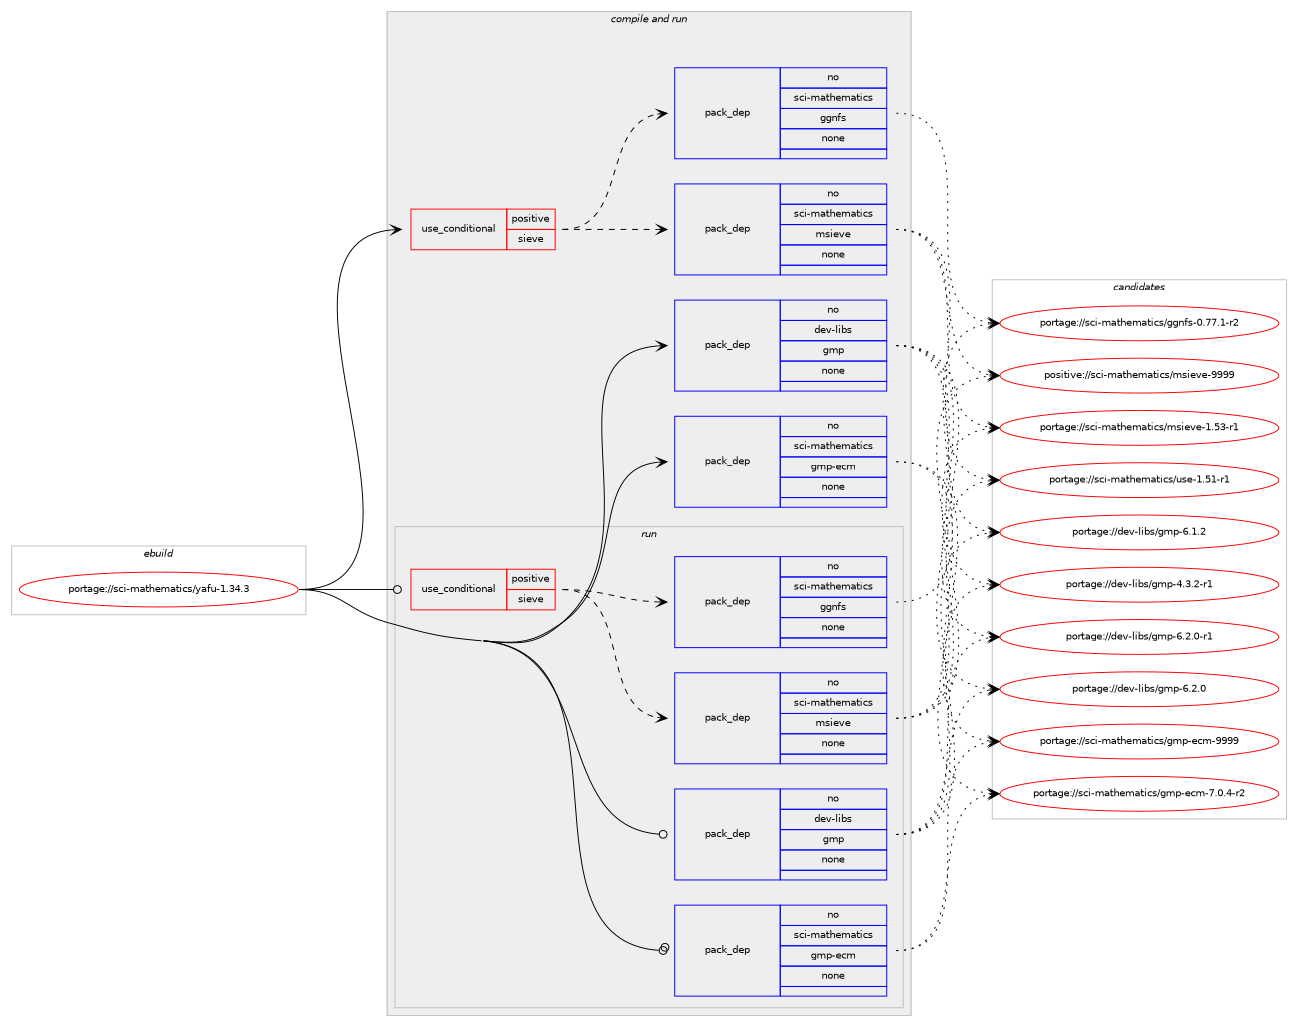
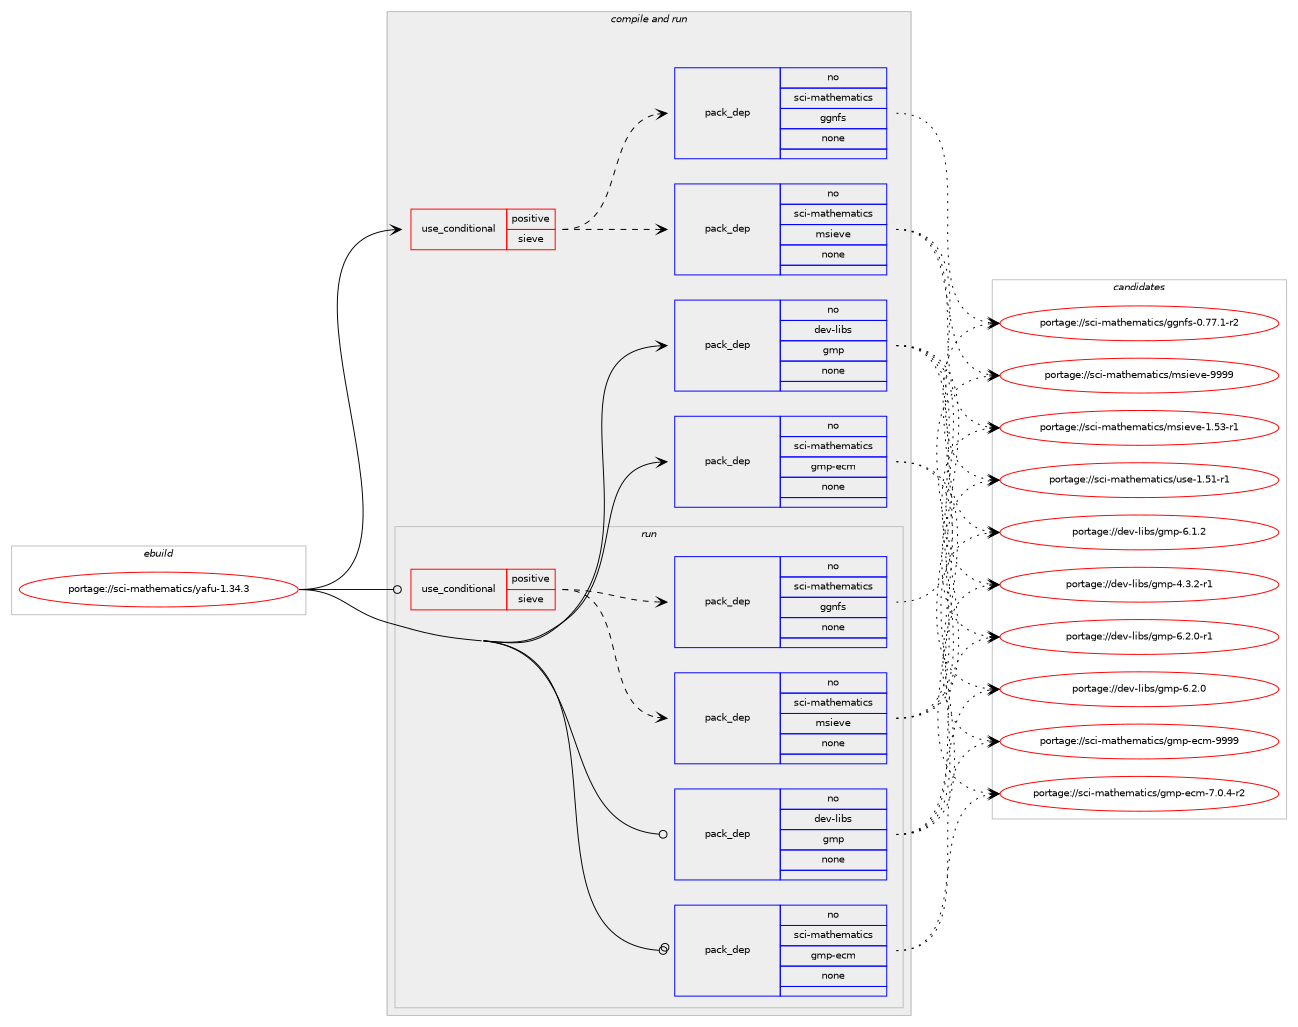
(1139, 376) -> (1139, 376)
